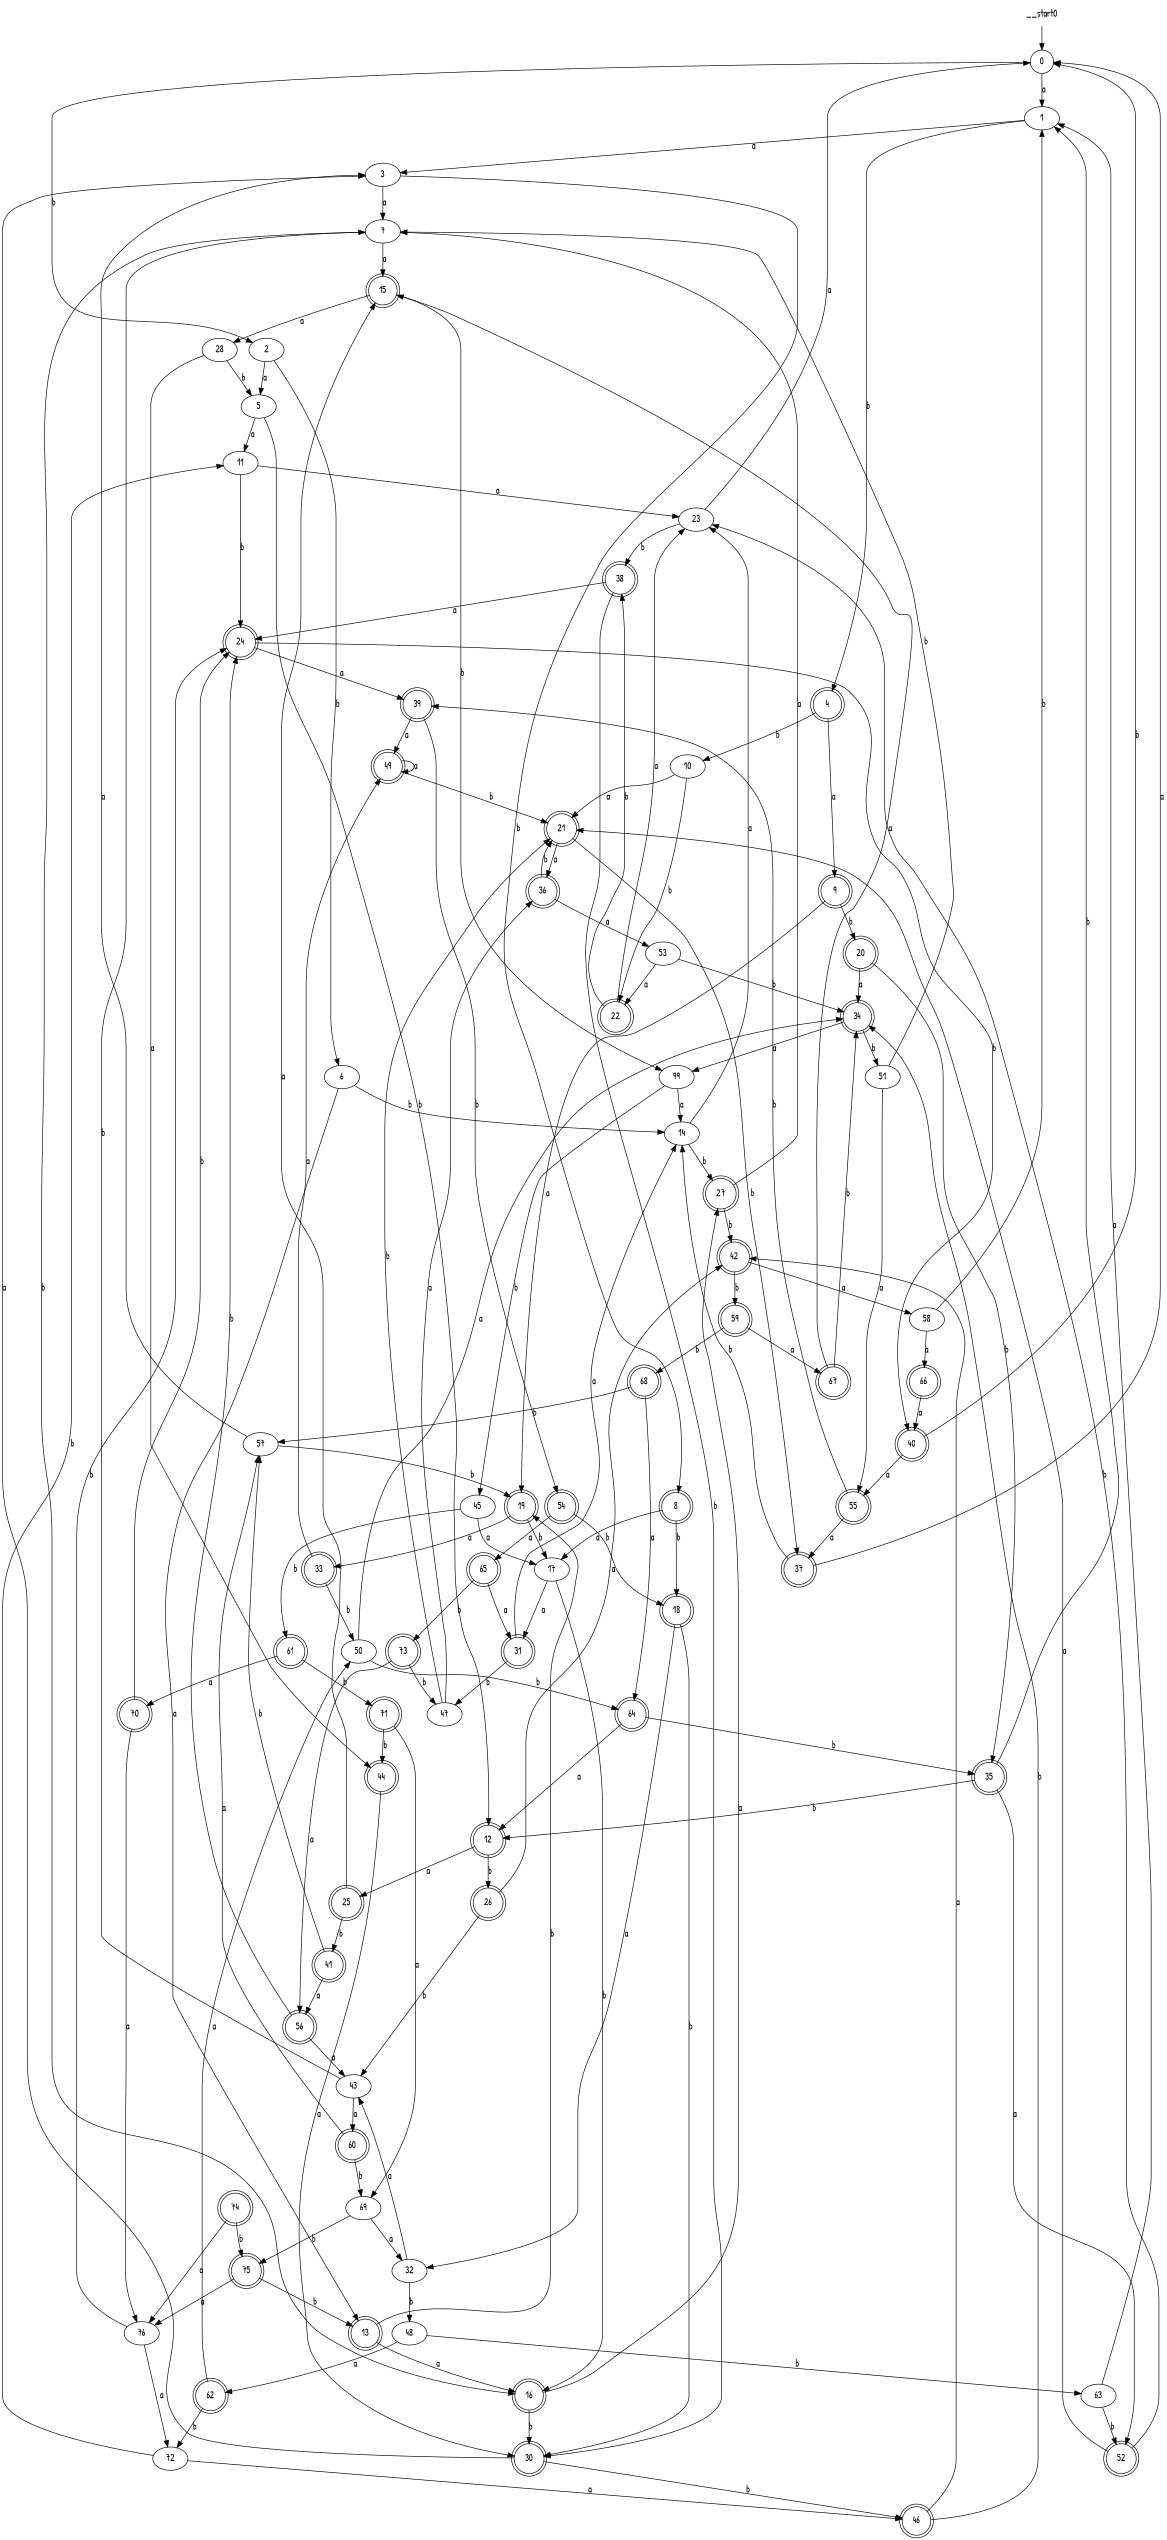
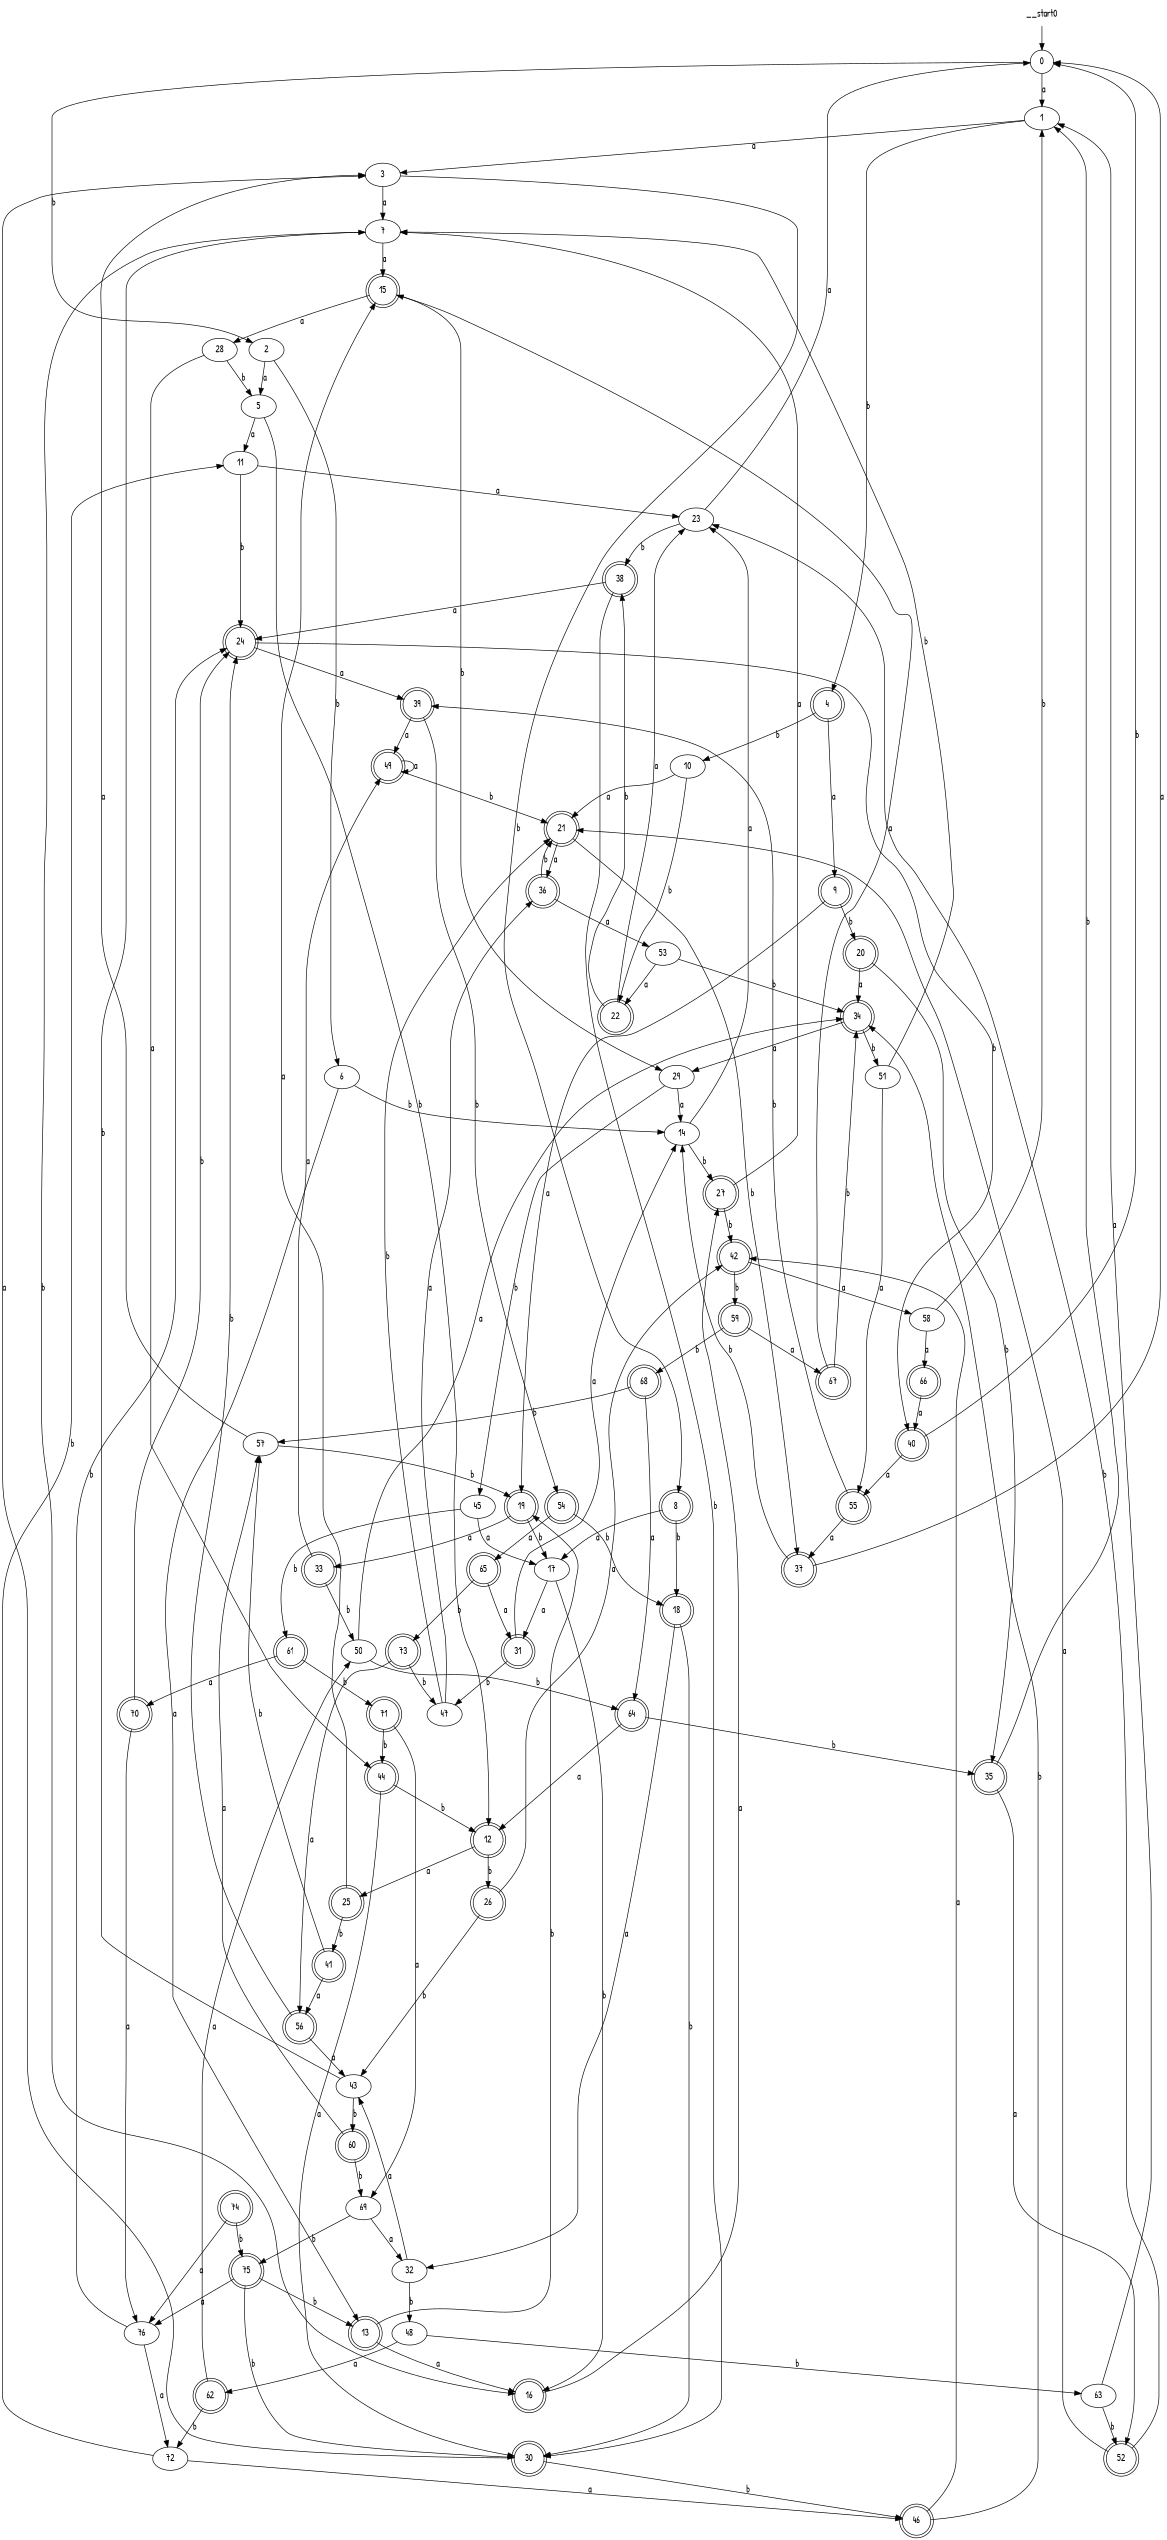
(677, 1077) -> (677, 1077)
(743, 1814) -> (432, 1807)
(356, 2115) -> (356, 2115)
(529, 2424) -> (318, 2441)
